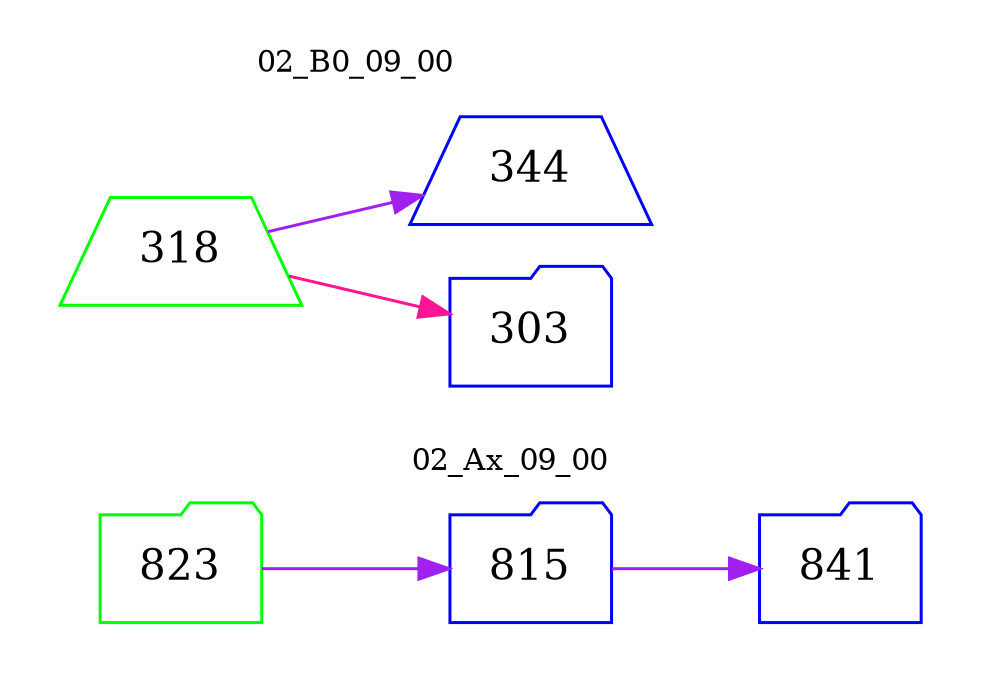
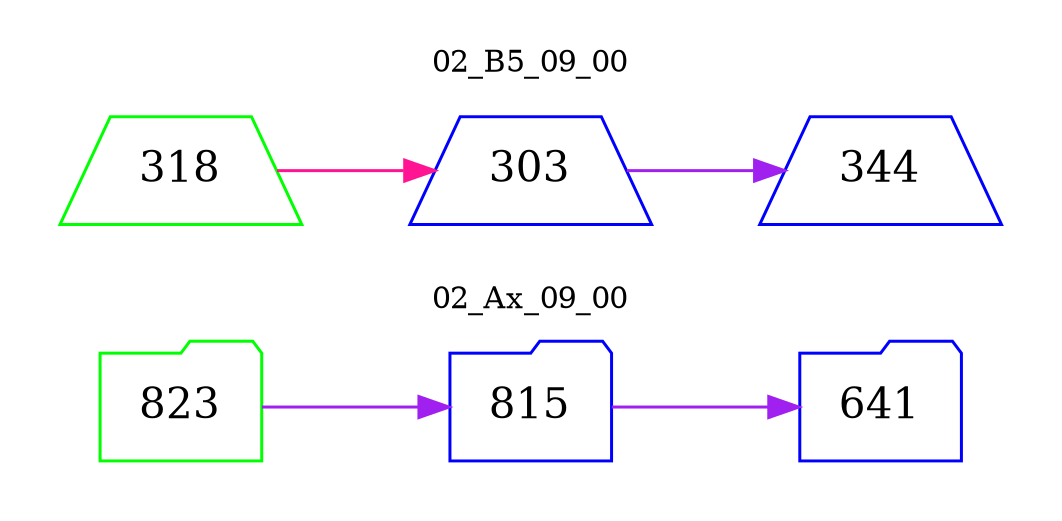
(356, 64) -> (531, 64)
(330, 217) -> (690, 171)
(531, 332) -> (531, 171)
(840, 569) -> (881, 407)
